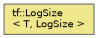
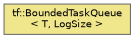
(49, 19) -> (67, 19)
